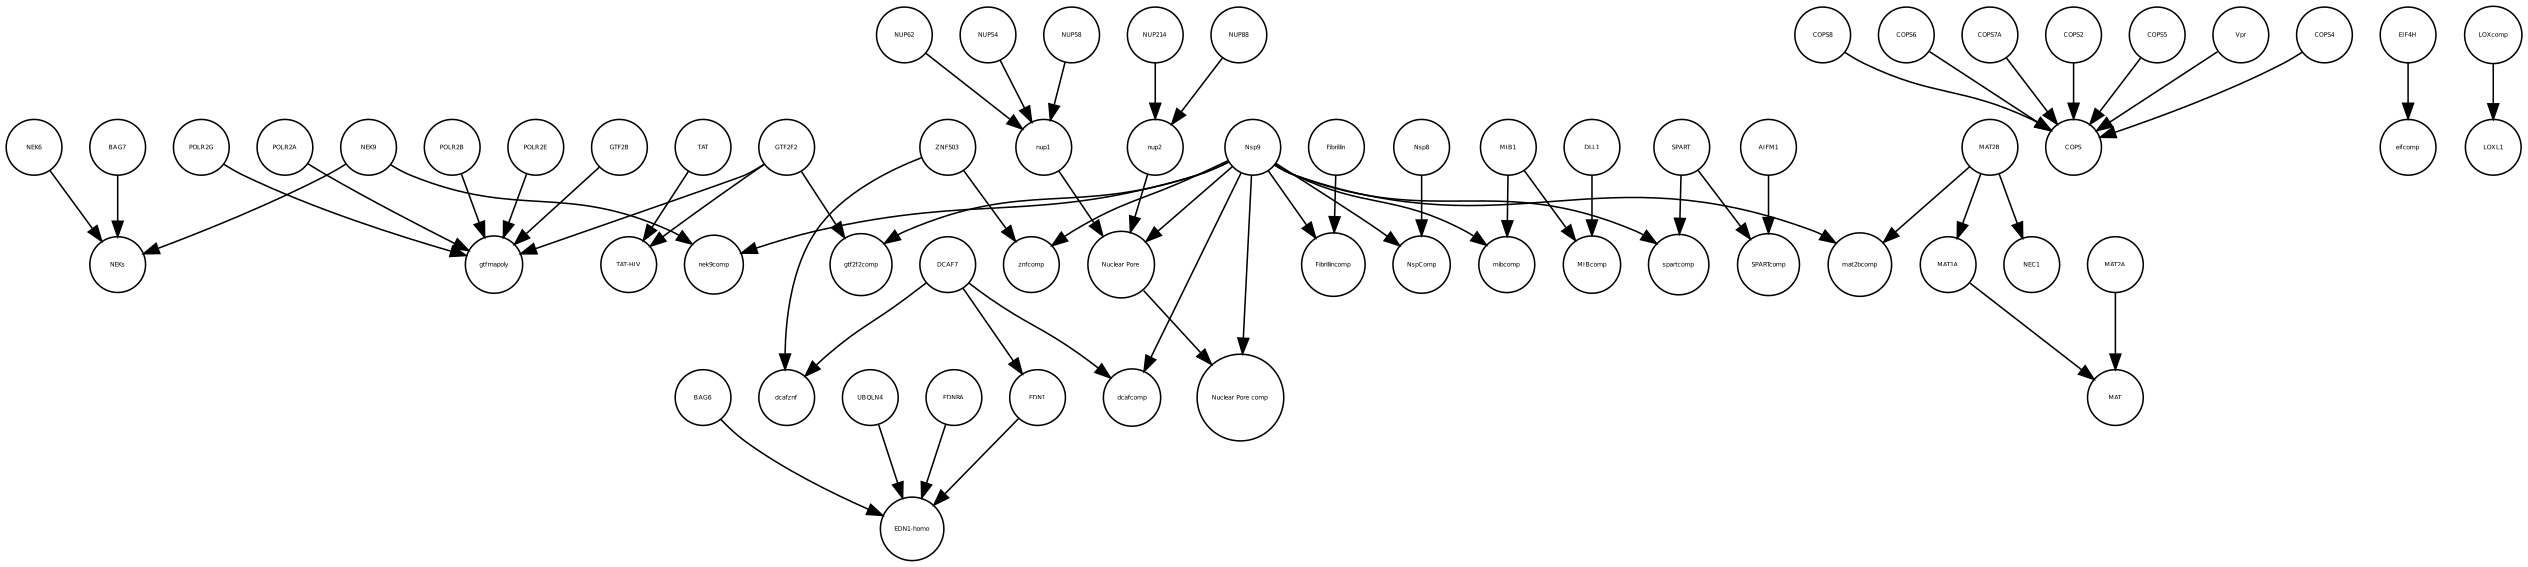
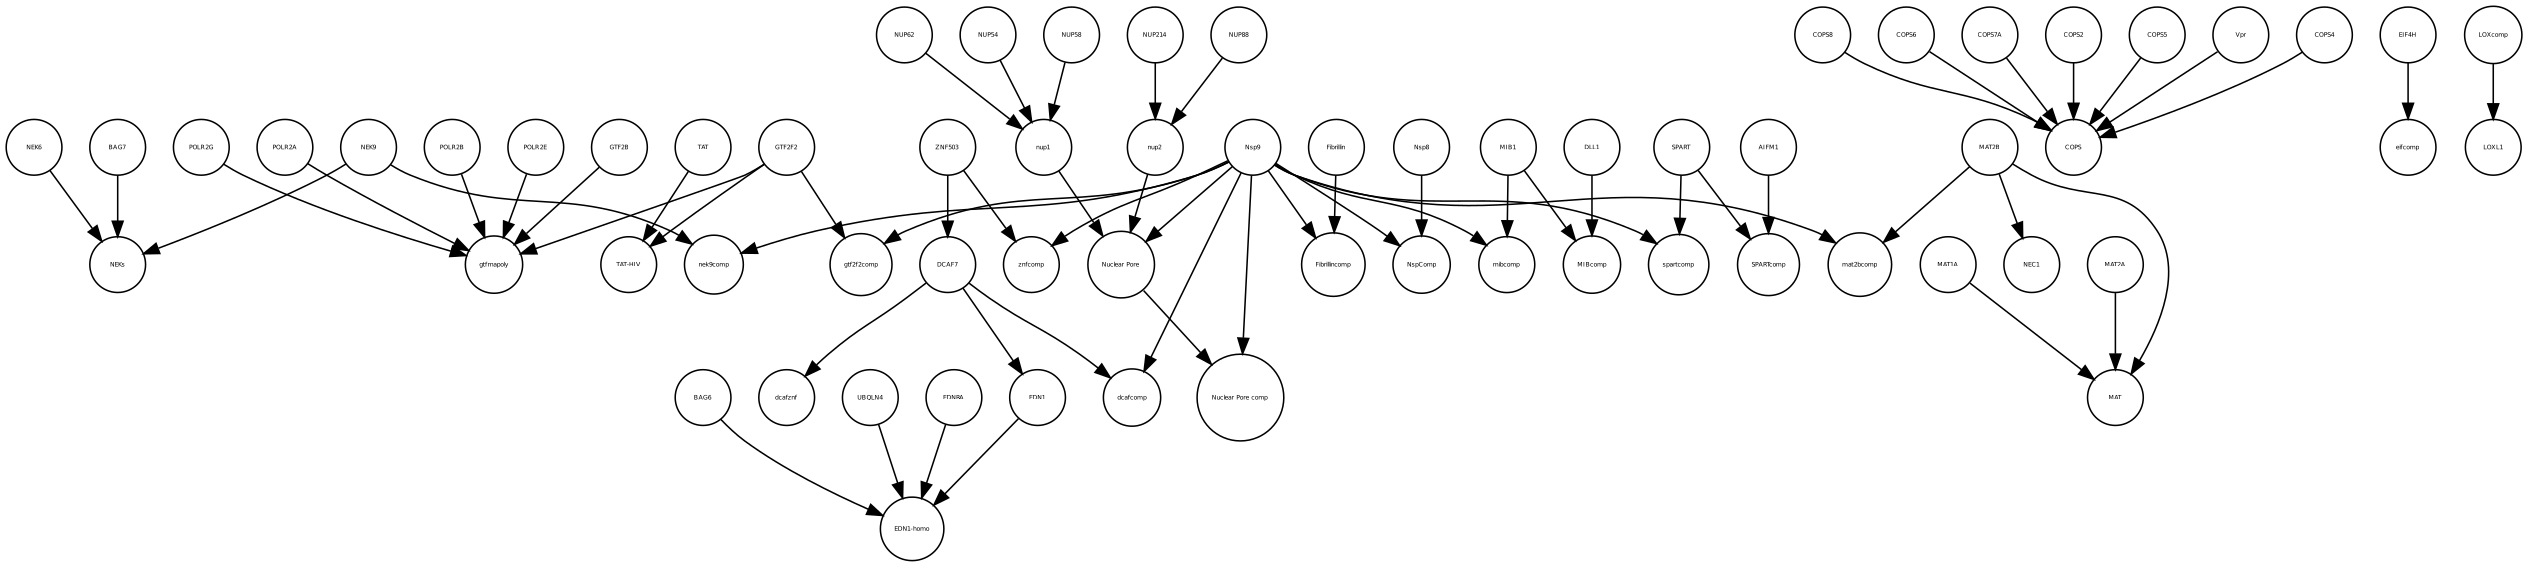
(1972, 199) -> (2149, 221)
(807, 247) -> (948, 198)
